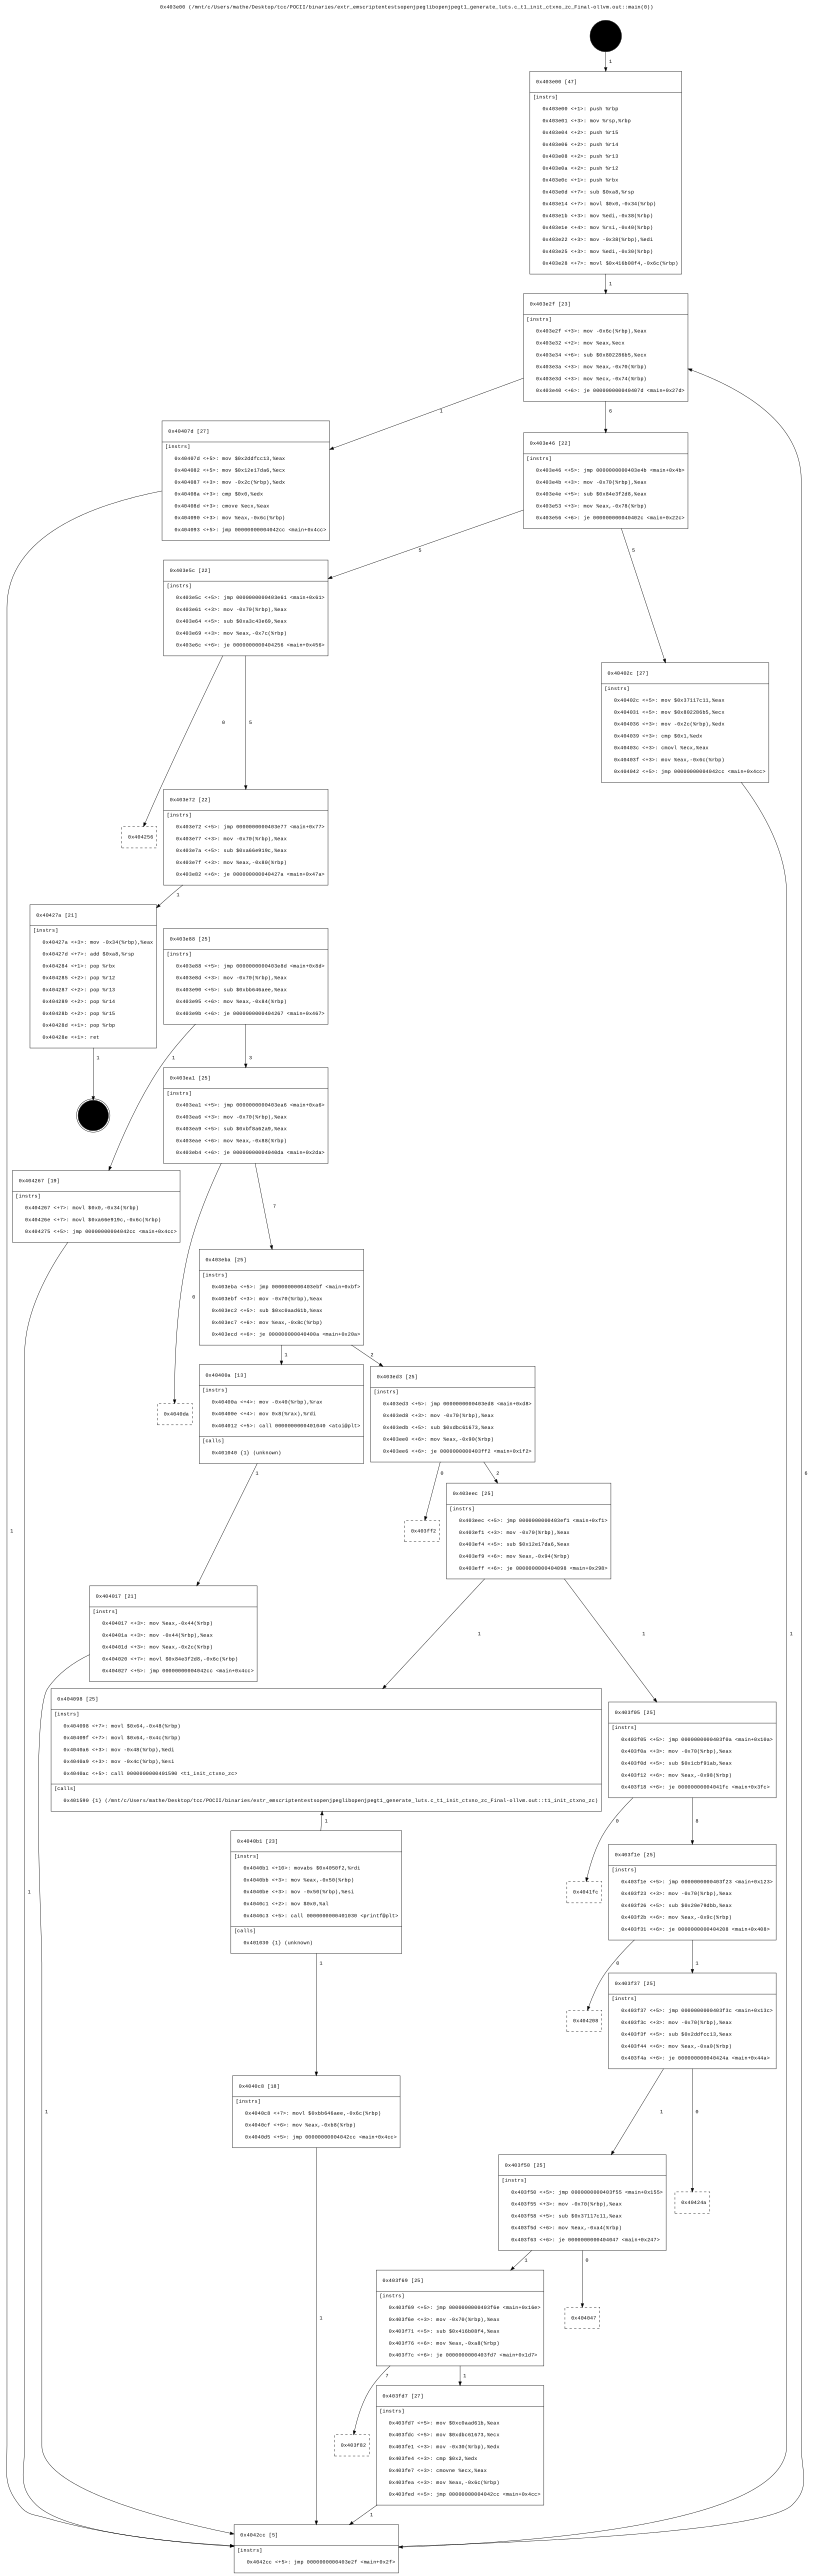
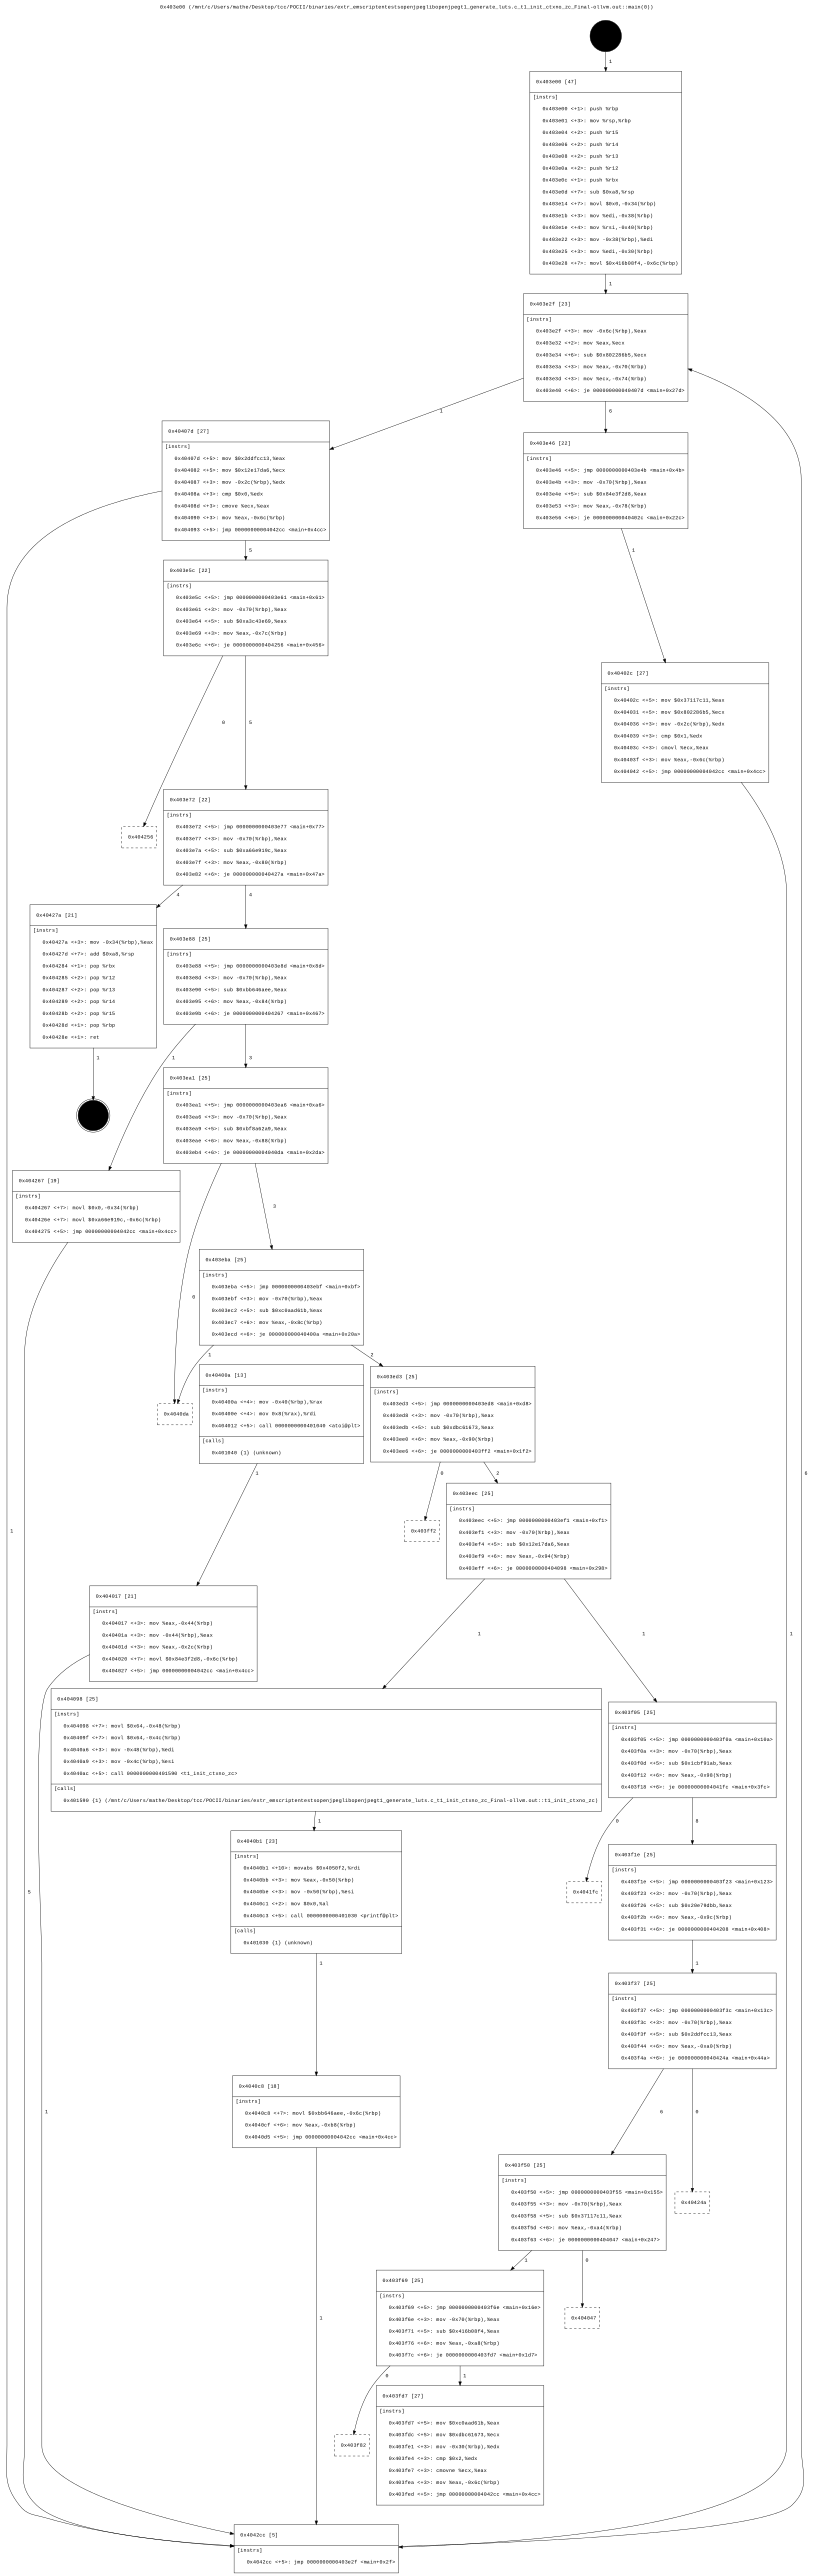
(428, 544) -> (246, 548)
(632, 550) -> (632, 550)
(177, 895) -> (177, 895)
none -> (246, 905)
(273, 1206) -> (273, 1206)
(281, 1353) -> (192, 1370)
(321, 1823) -> (315, 1819)
(28, 1892) -> (28, 1892)
(584, 2021) -> none
(660, 2112) -> (660, 2112)
(386, 2376) -> (386, 2376)
(365, 2514) -> none
